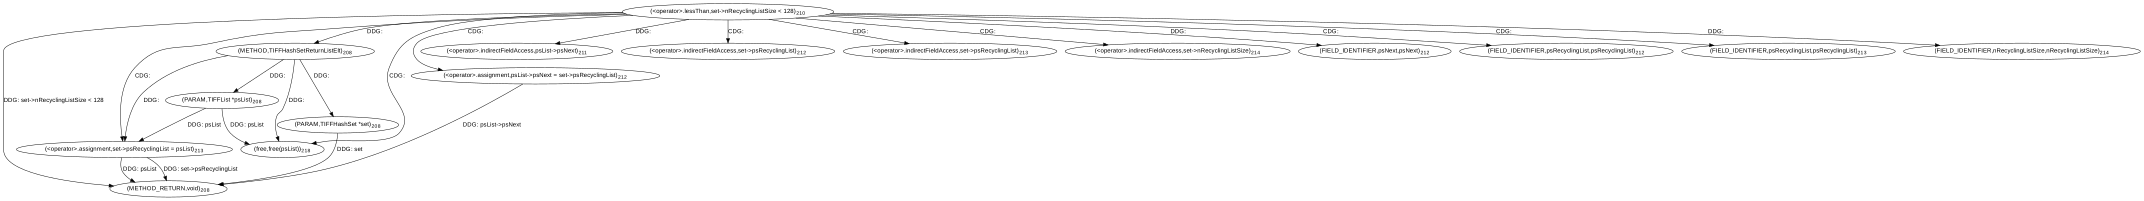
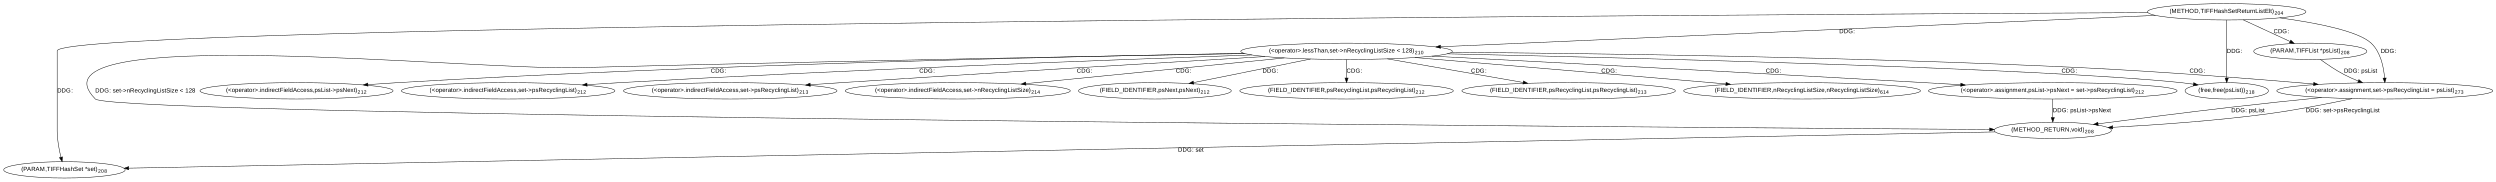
(471, 19) -> (1798, 31)
(644, 32) -> (720, 71)
(1717, 32) -> (1610, 71)
(348, 51) -> (2279, 11)
(583, 51) -> (362, 90)
(2105, 51) -> (1885, 90)
(279, 76) -> (2282, 32)
(228, 130) -> none
(199, 149) -> (2459, 90)
(290, 173) -> (1062, 150)
